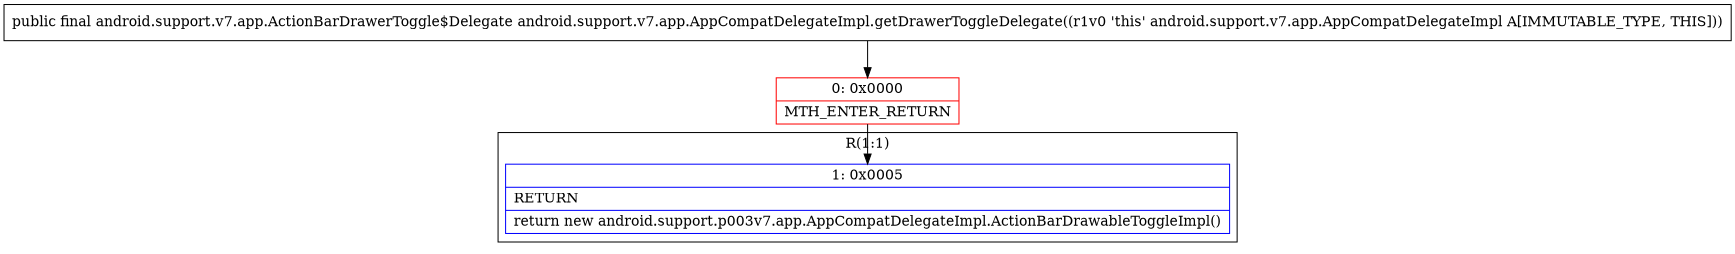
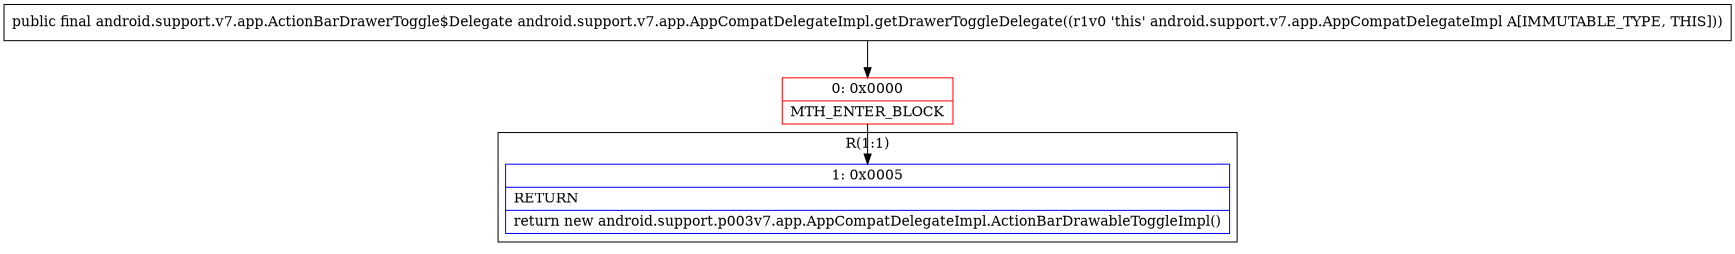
(868, 112) -> (868, 112)
